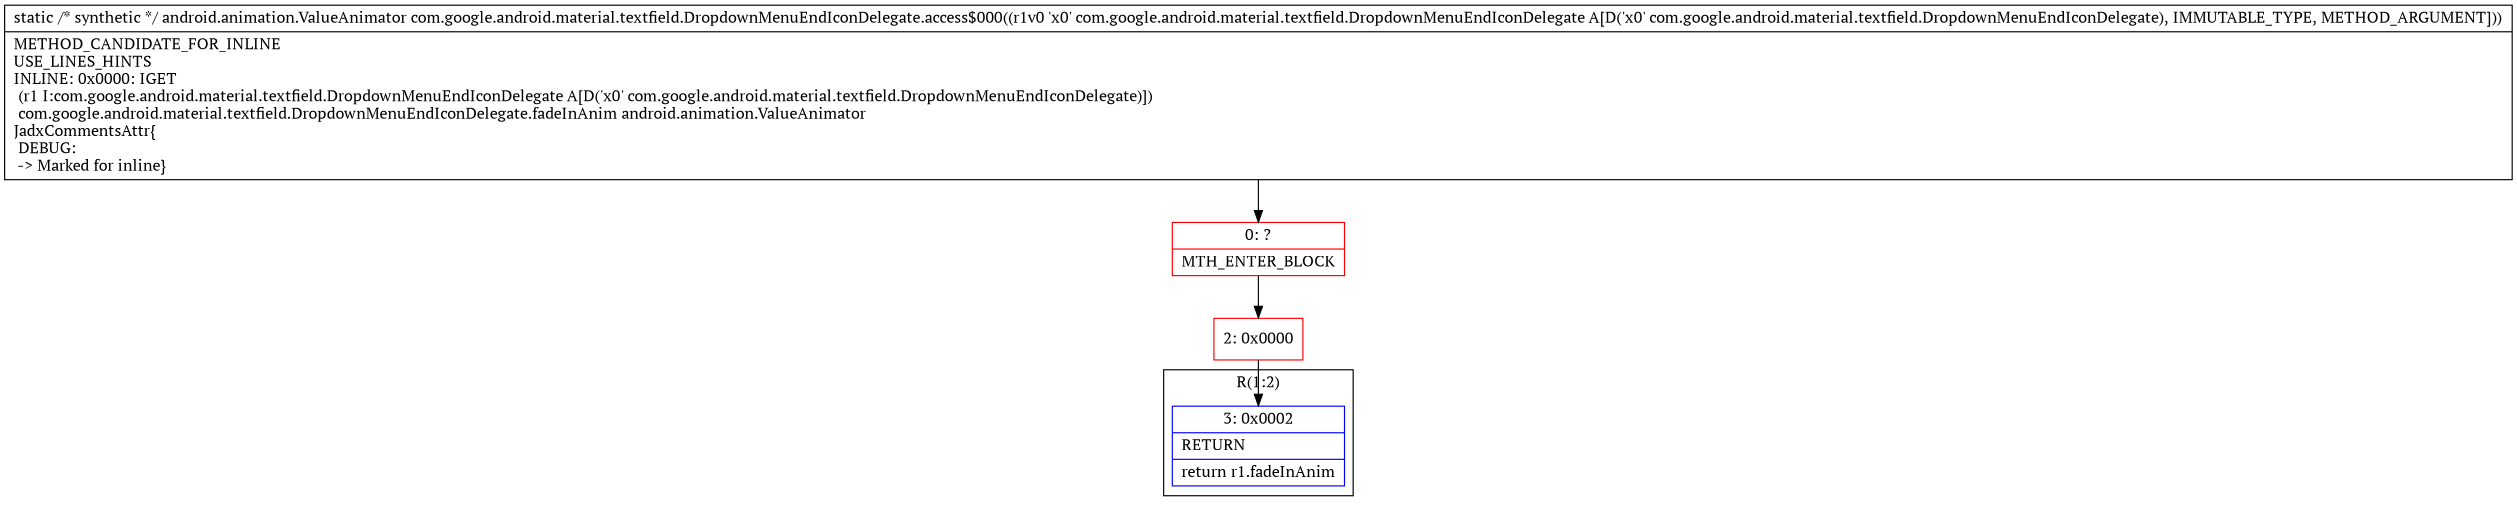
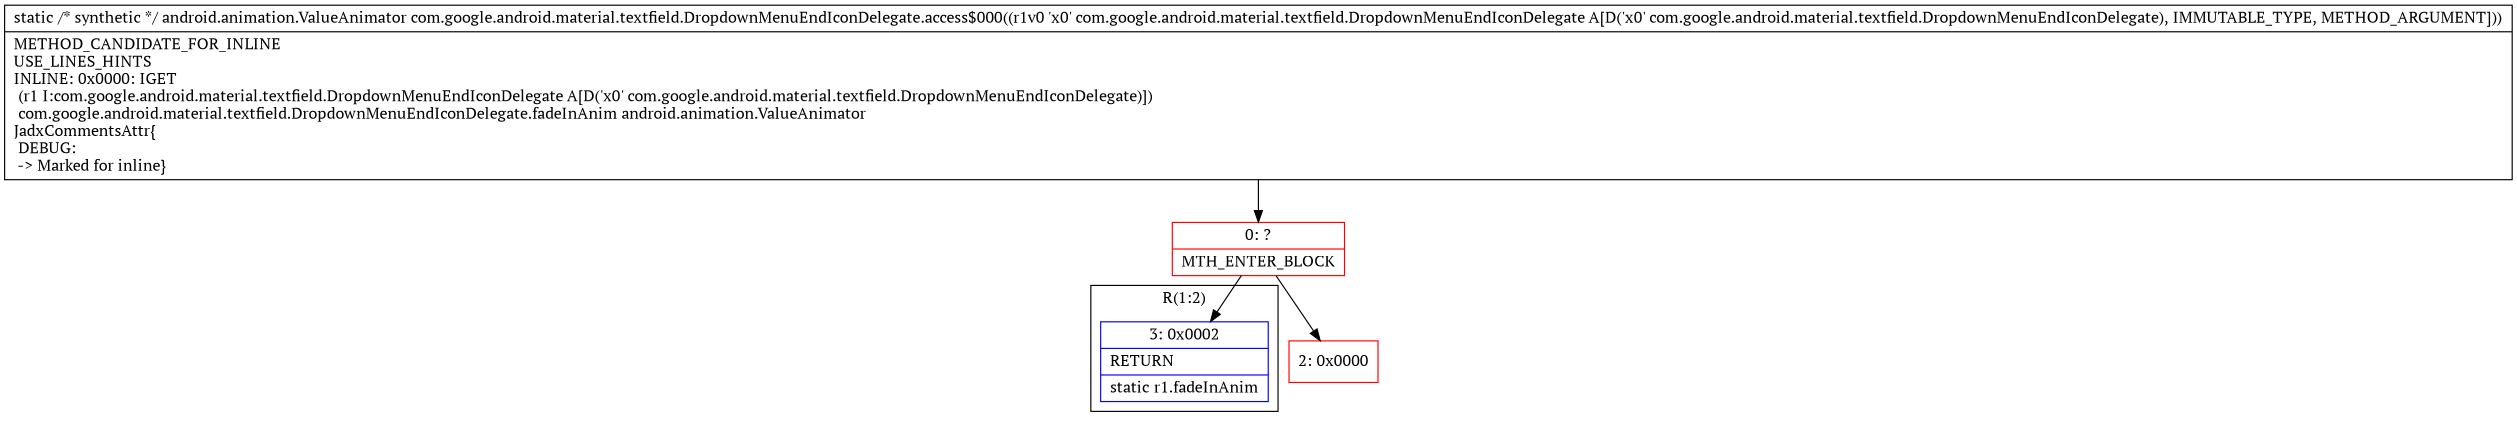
(1258, 377) -> (1229, 294)
(1258, 472) -> (1184, 388)
